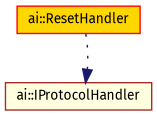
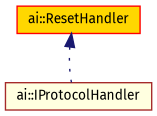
(88, 51) -> (70, 65)
